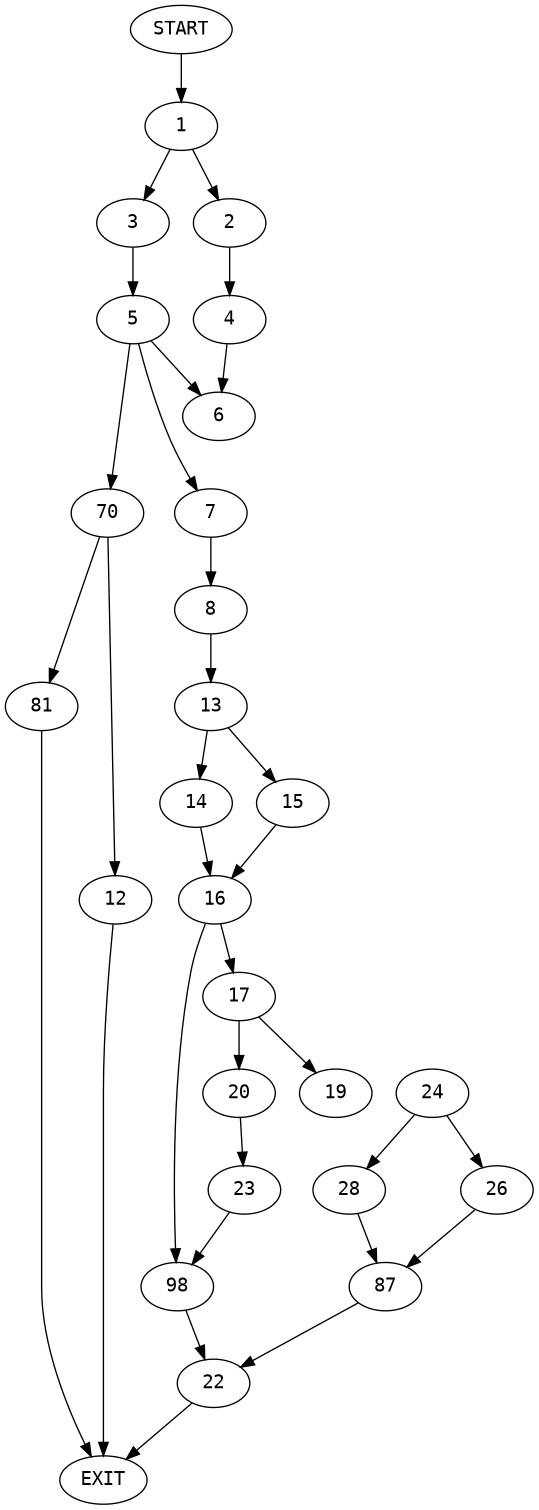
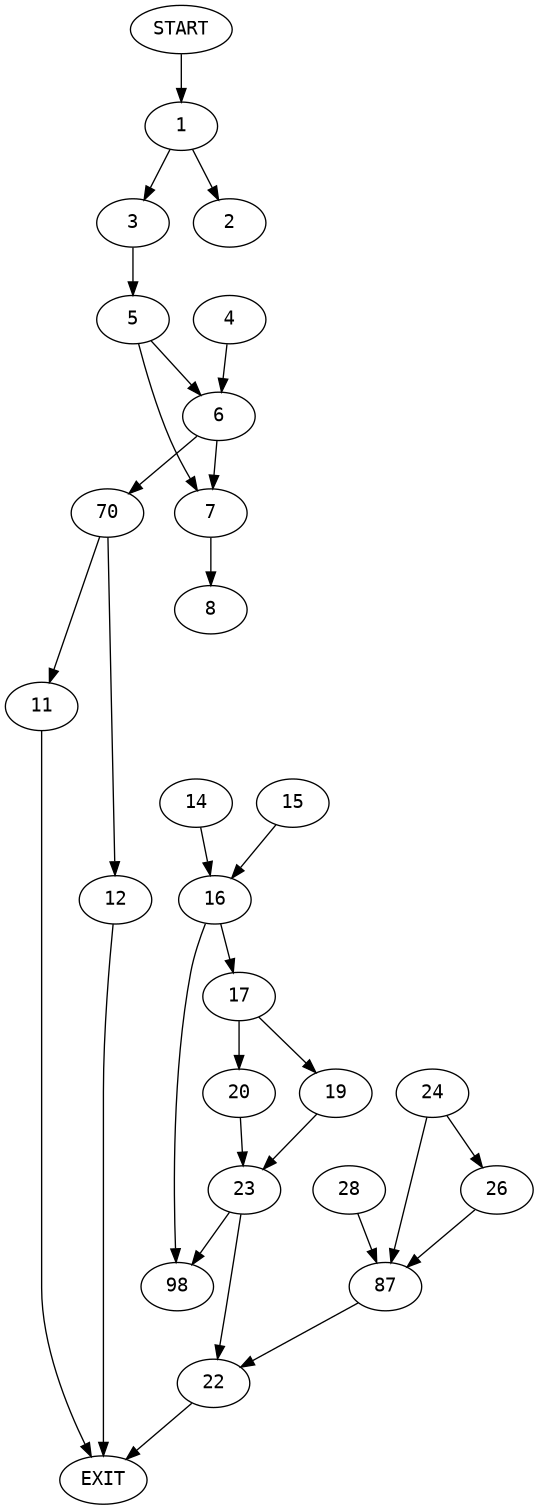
(230, 265) -> none
(121, 409) -> (168, 461)
none -> (215, 458)
(42, 706) -> (42, 706)
(211, 706) -> none
(395, 1136) -> (411, 1183)
none -> (295, 1137)
(193, 1328) -> (231, 1280)
